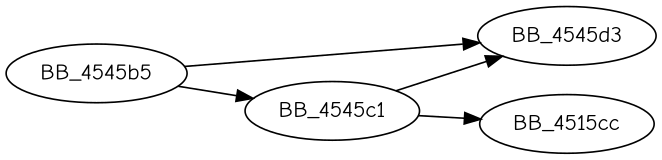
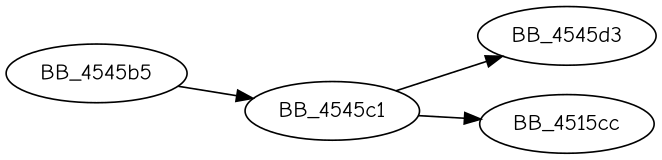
(324, 55) -> none
